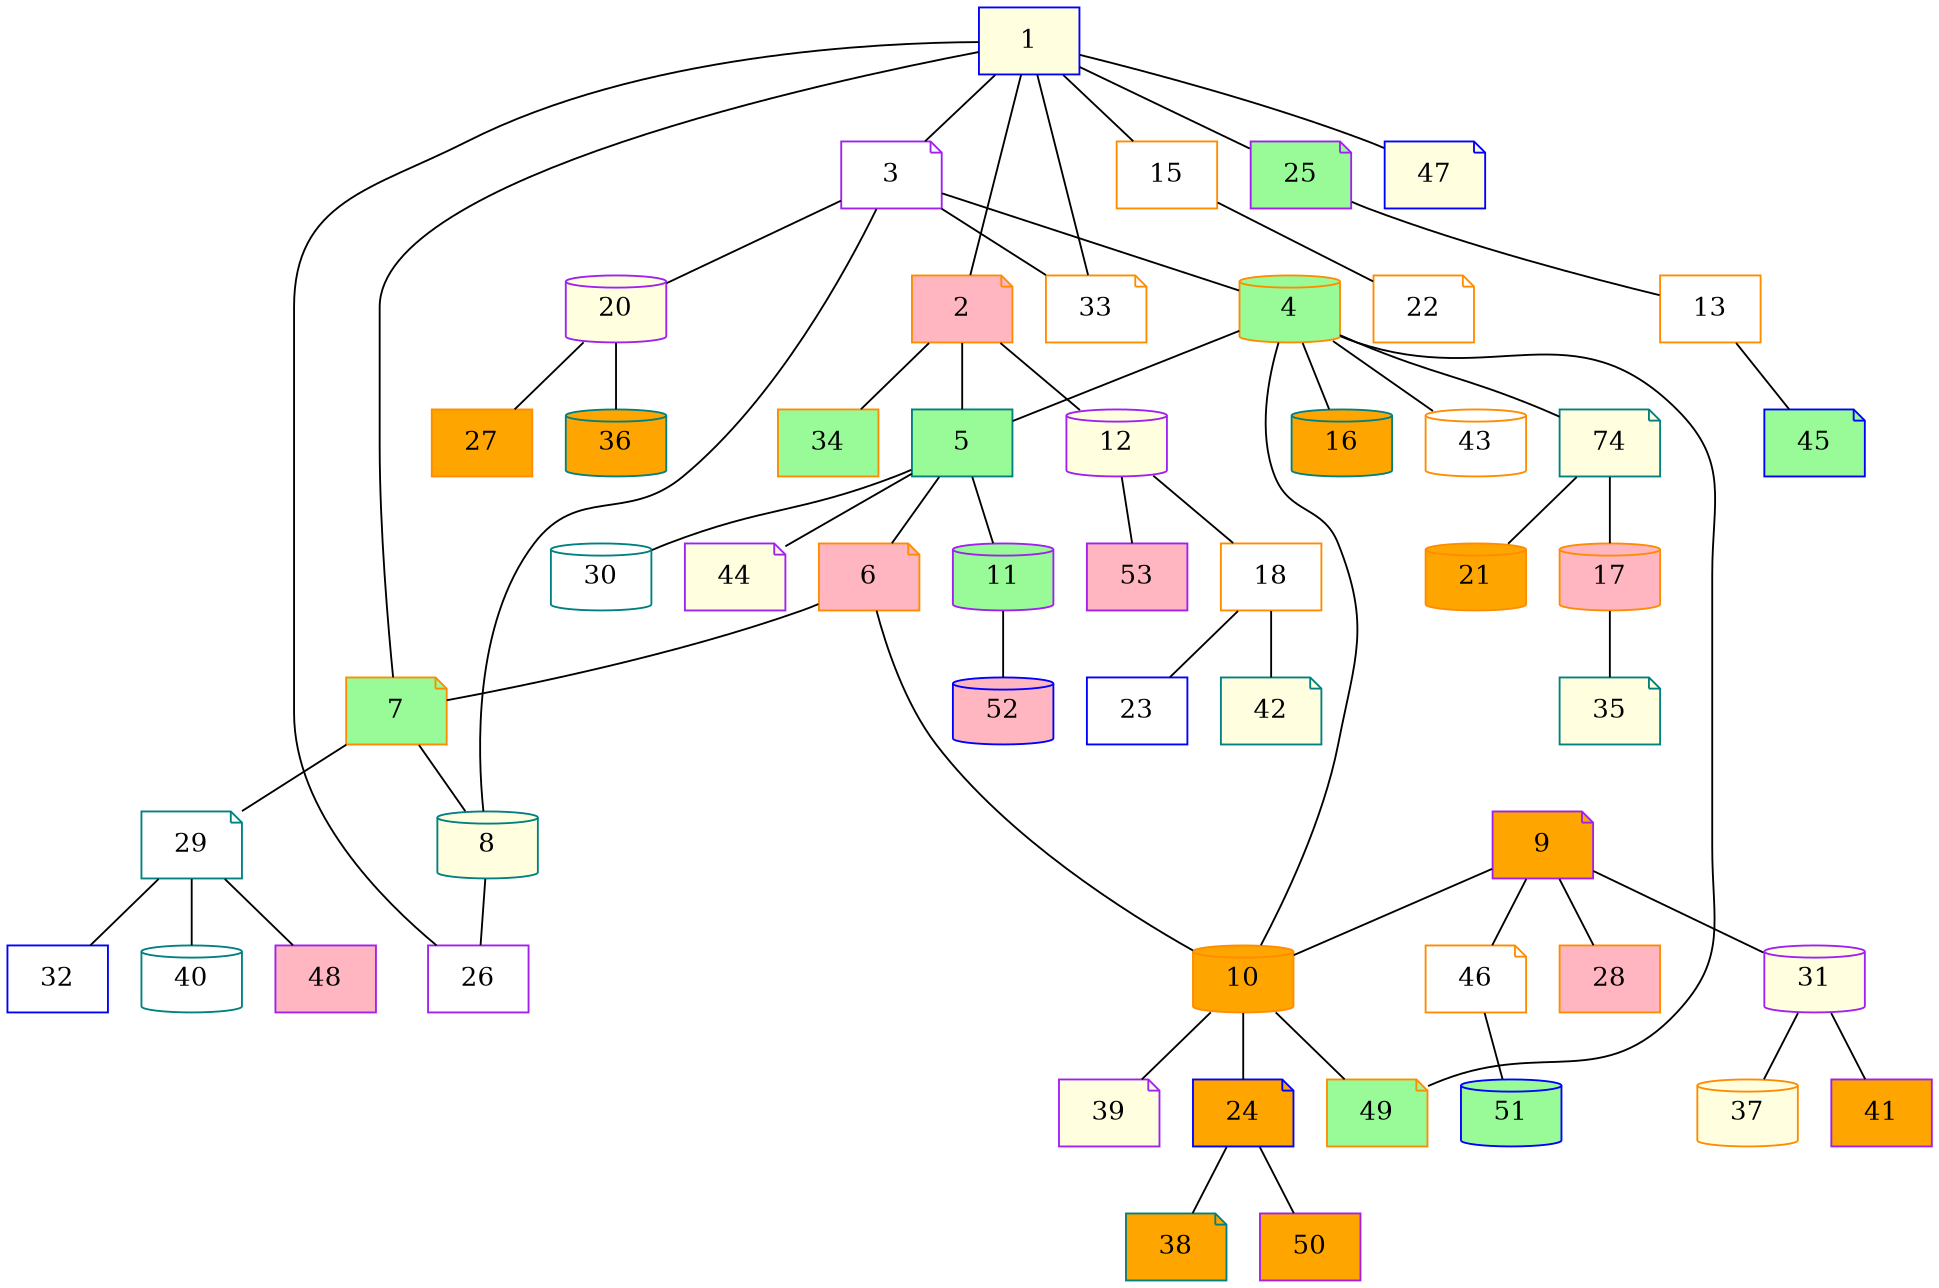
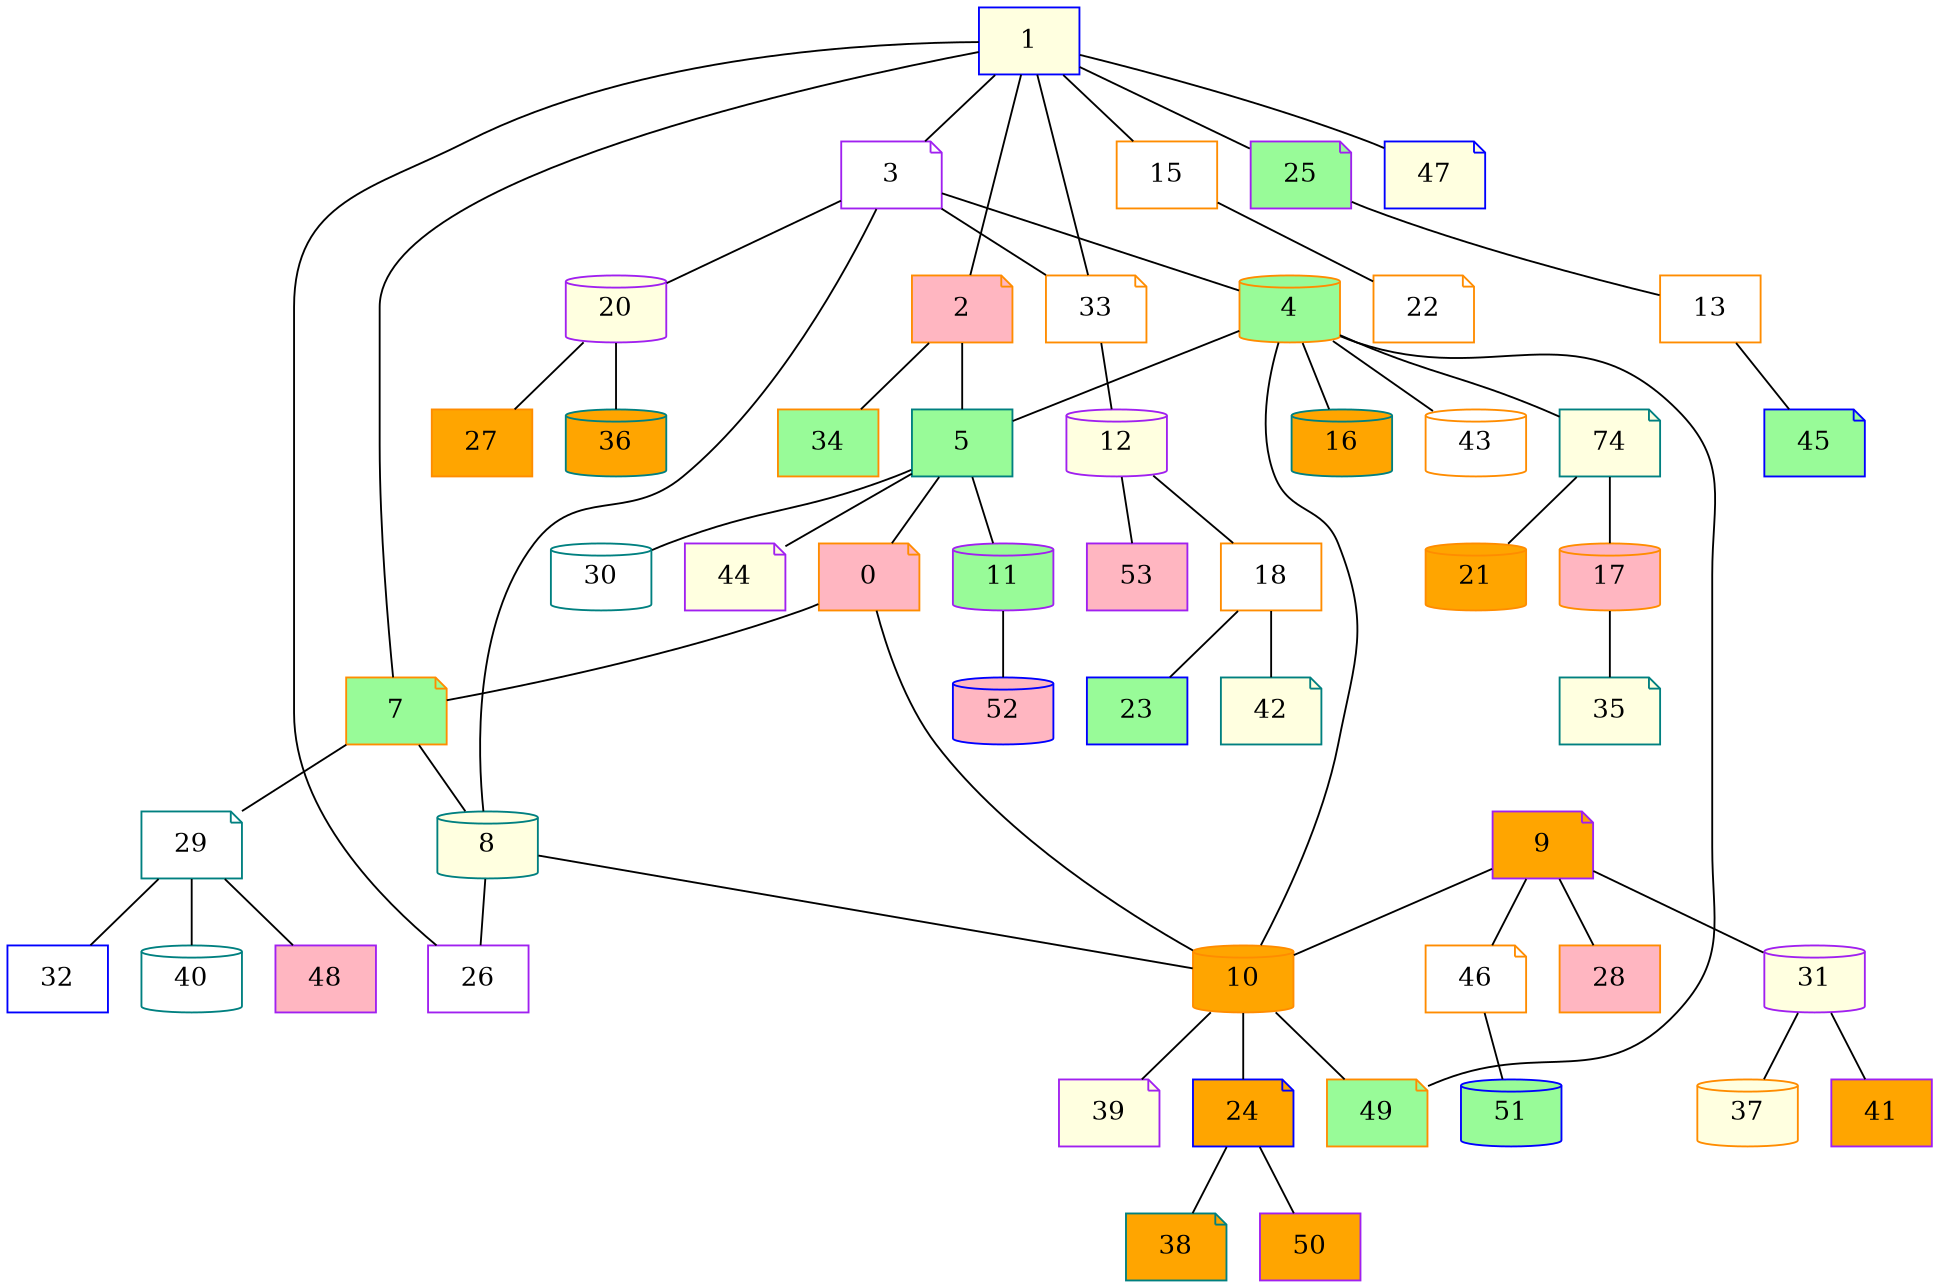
(1040, 377) -> (1106, 371)
(869, 577) -> (869, 577)
(1137, 711) -> (1137, 711)
none -> (866, 912)
